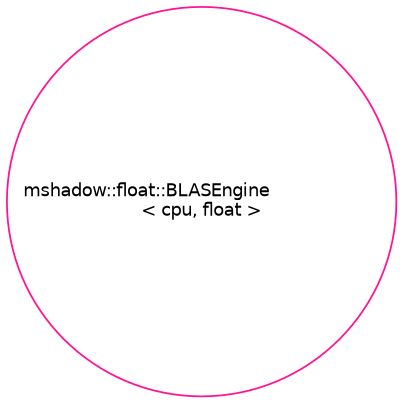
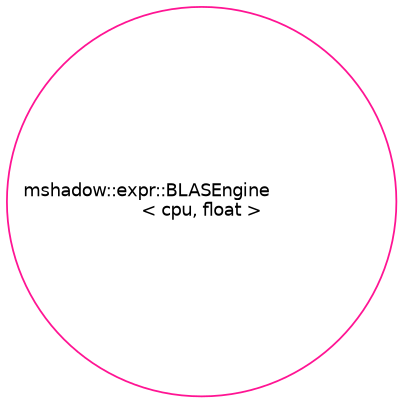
(202, 202) -> (202, 202)
